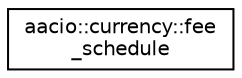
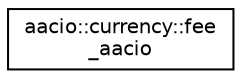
(121, 39) -> (121, 39)
